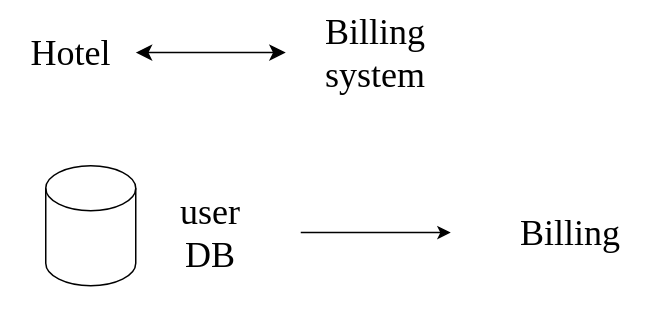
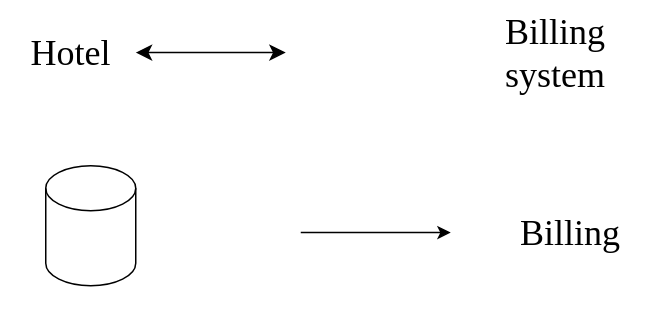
(376, 53) -> (556, 53)
(211, 233) -> none
